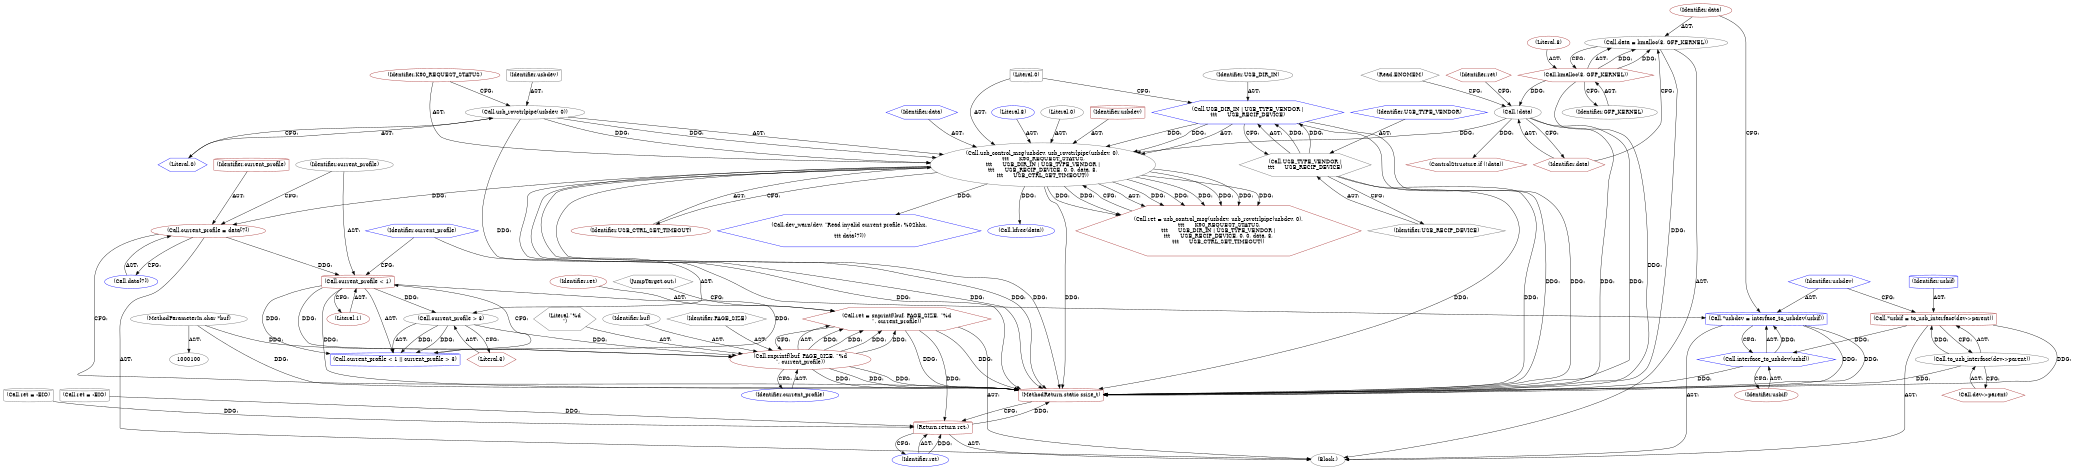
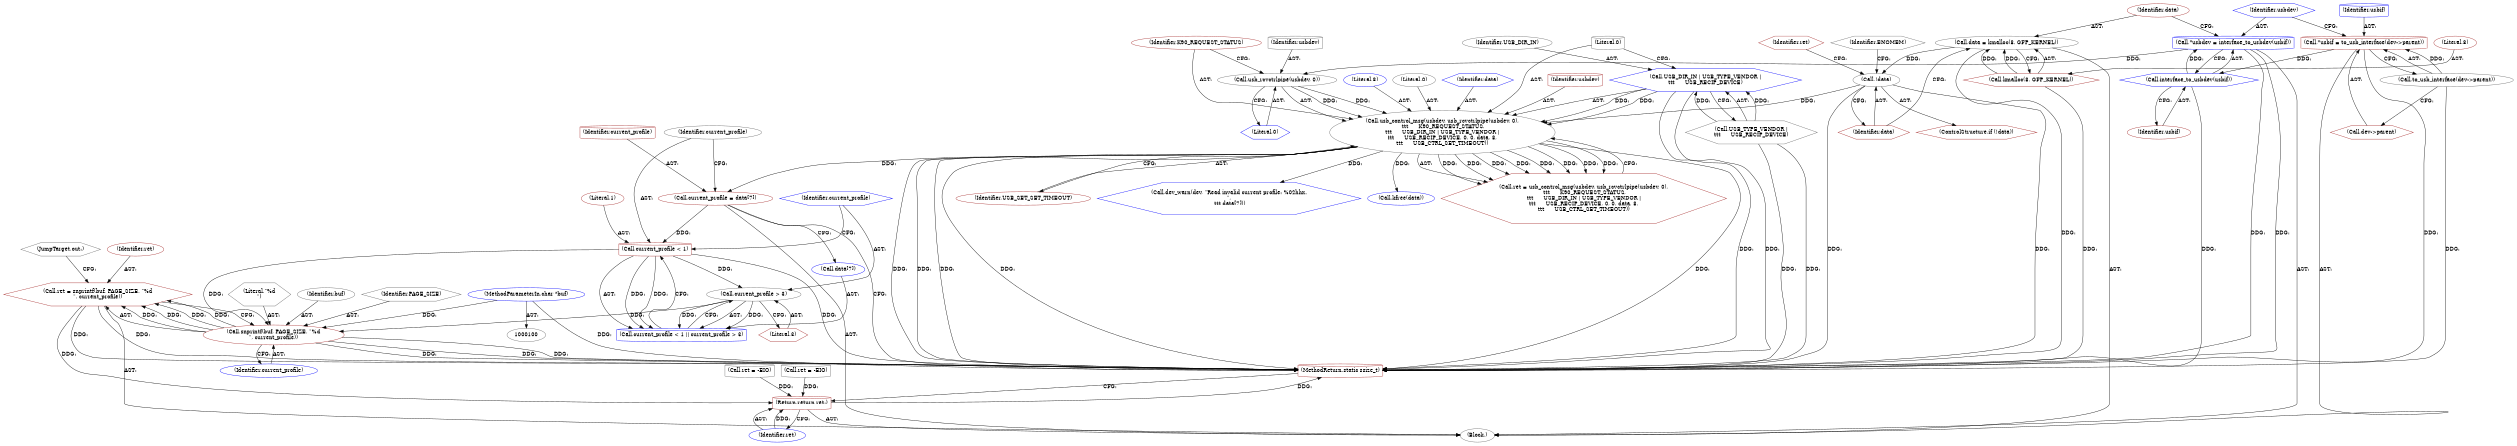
(1400, 75) -> (1878, 43)
(1531, 88) -> (1917, 53)
(1419, 112) -> none
(1610, 112) -> none
(1508, 133) -> (1907, 101)
(641, 231) -> (1023, 198)
(1437, 231) -> none
(139, 250) -> (808, 323)
(335, 298) -> none
(1055, 308) -> (1748, 64)
none -> (706, 312)
(189, 319) -> (526, 294)
(1970, 379) -> (2350, 90)
